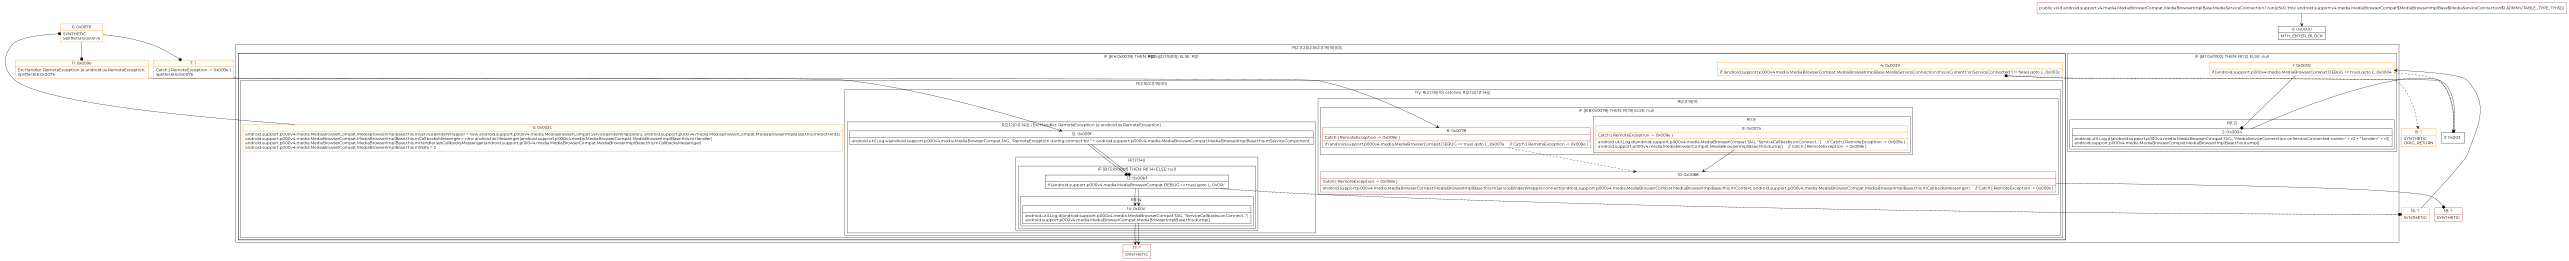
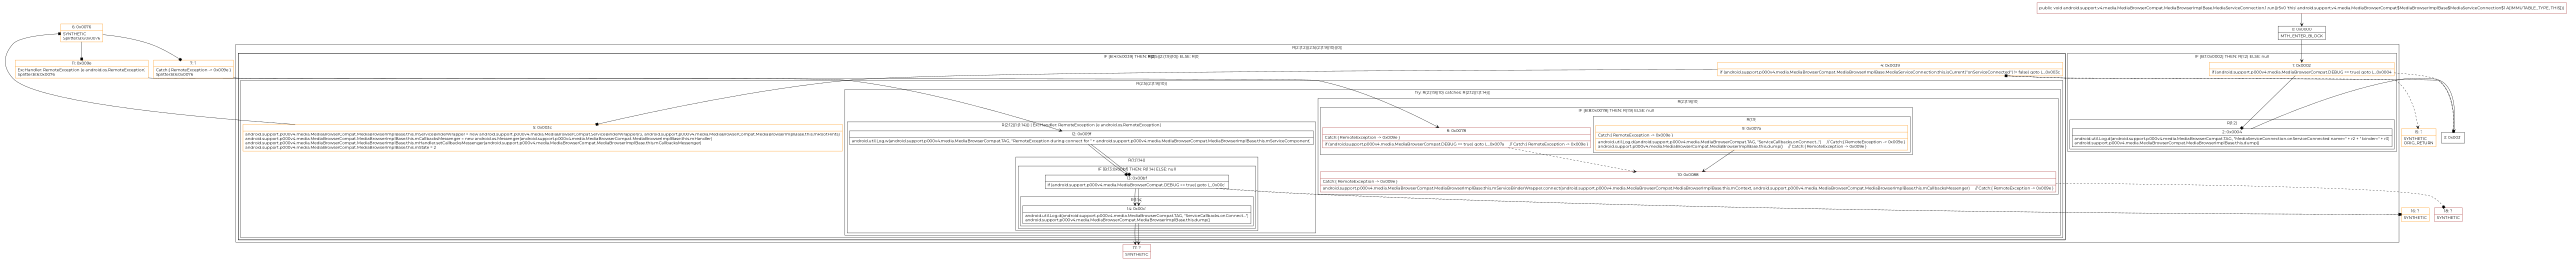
none -> (1156, 73)
(2480, 116) -> (2302, 50)
(2251, 186) -> (2251, 186)
